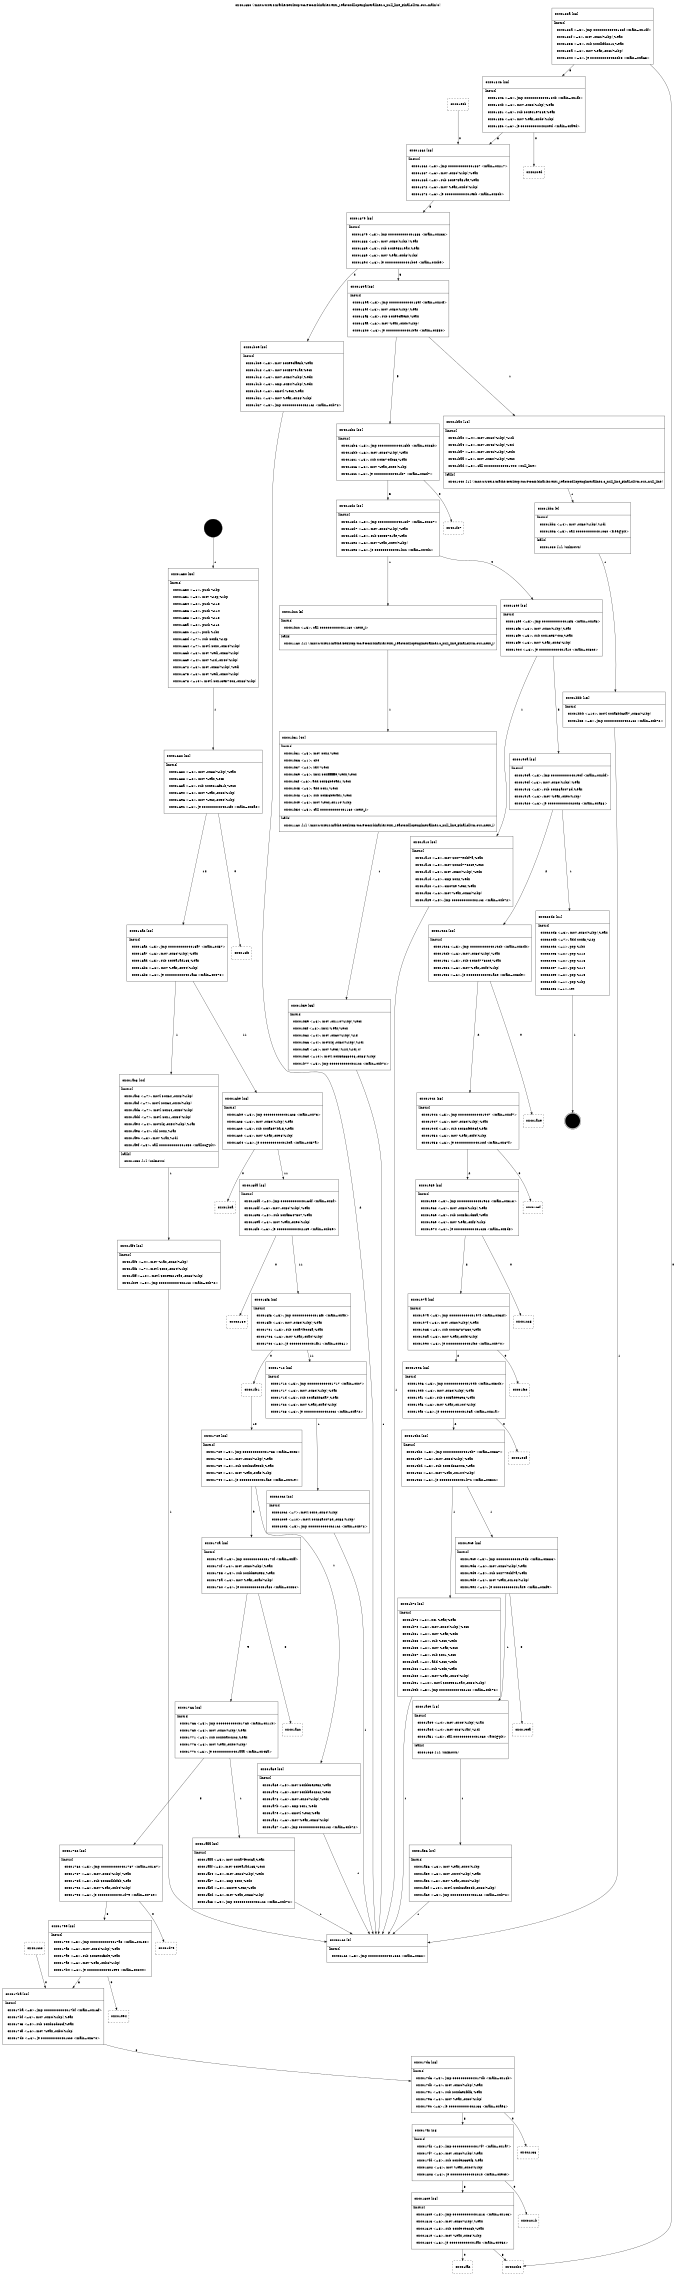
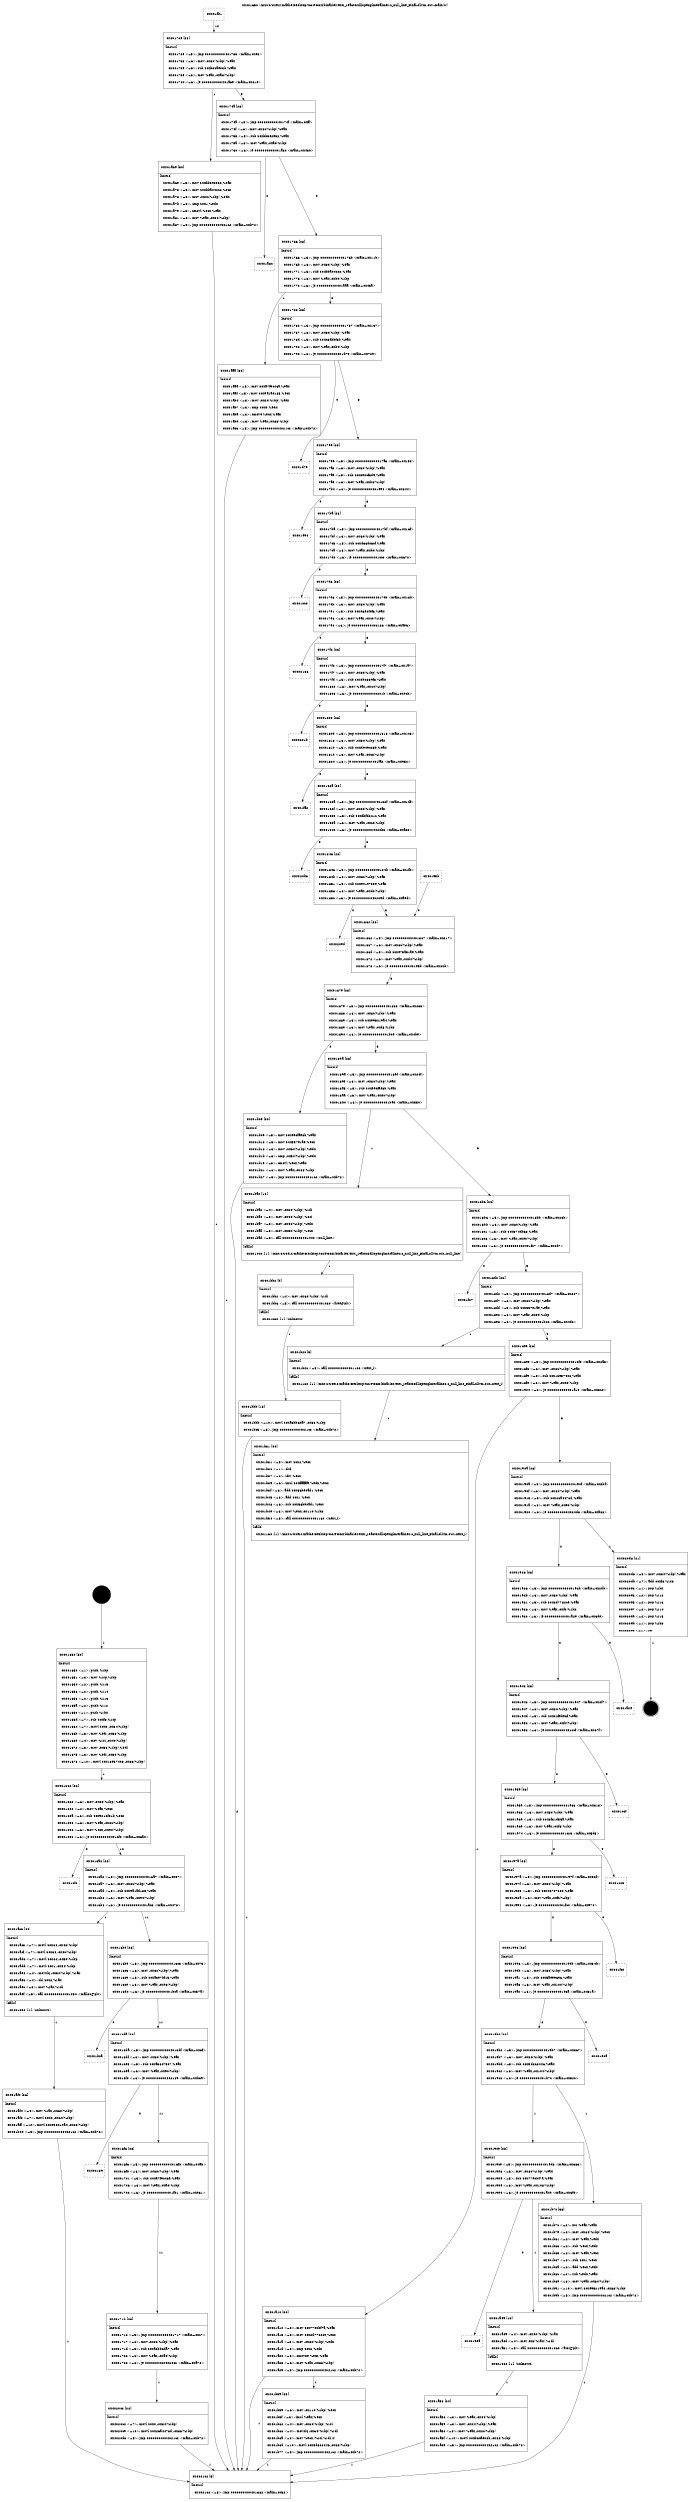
(362, 915) -> (314, 2381)
(262, 1365) -> none
(41, 1970) -> (310, 578)
(499, 2254) -> (365, 773)
